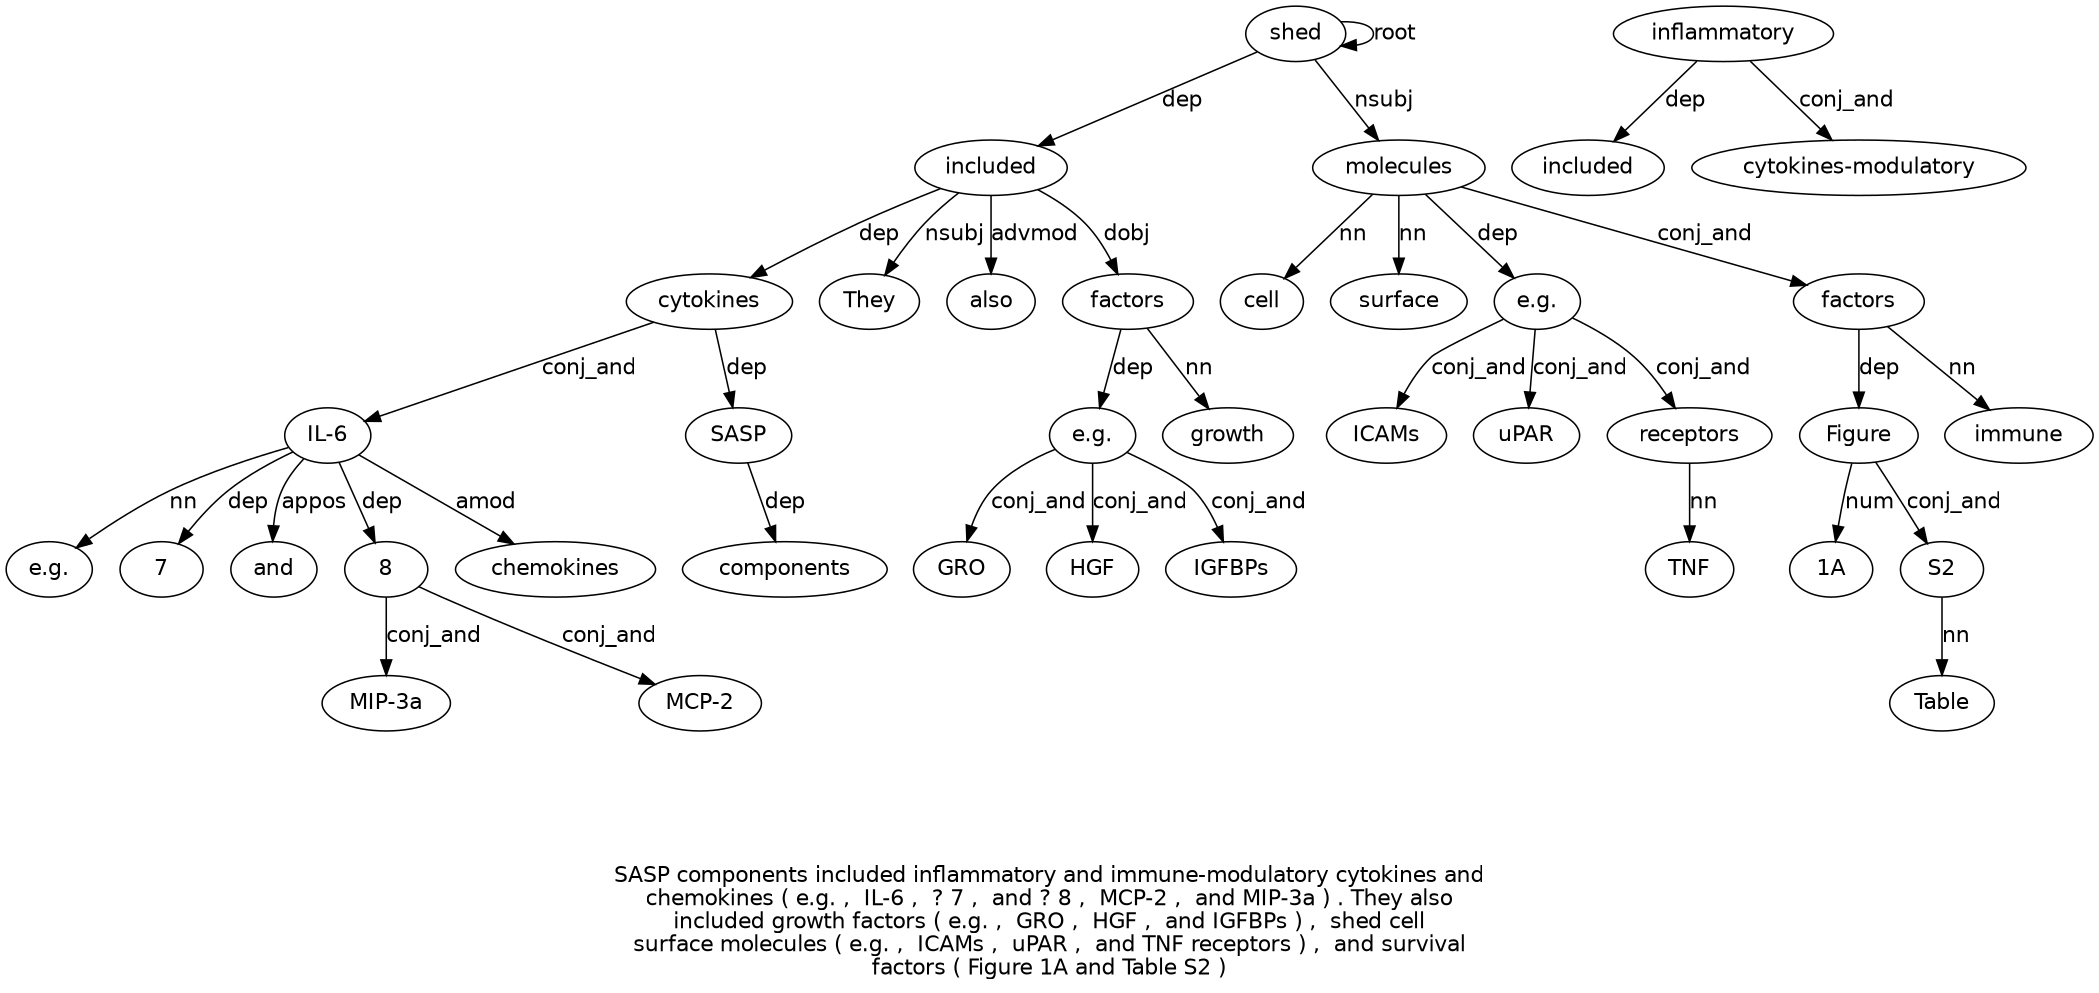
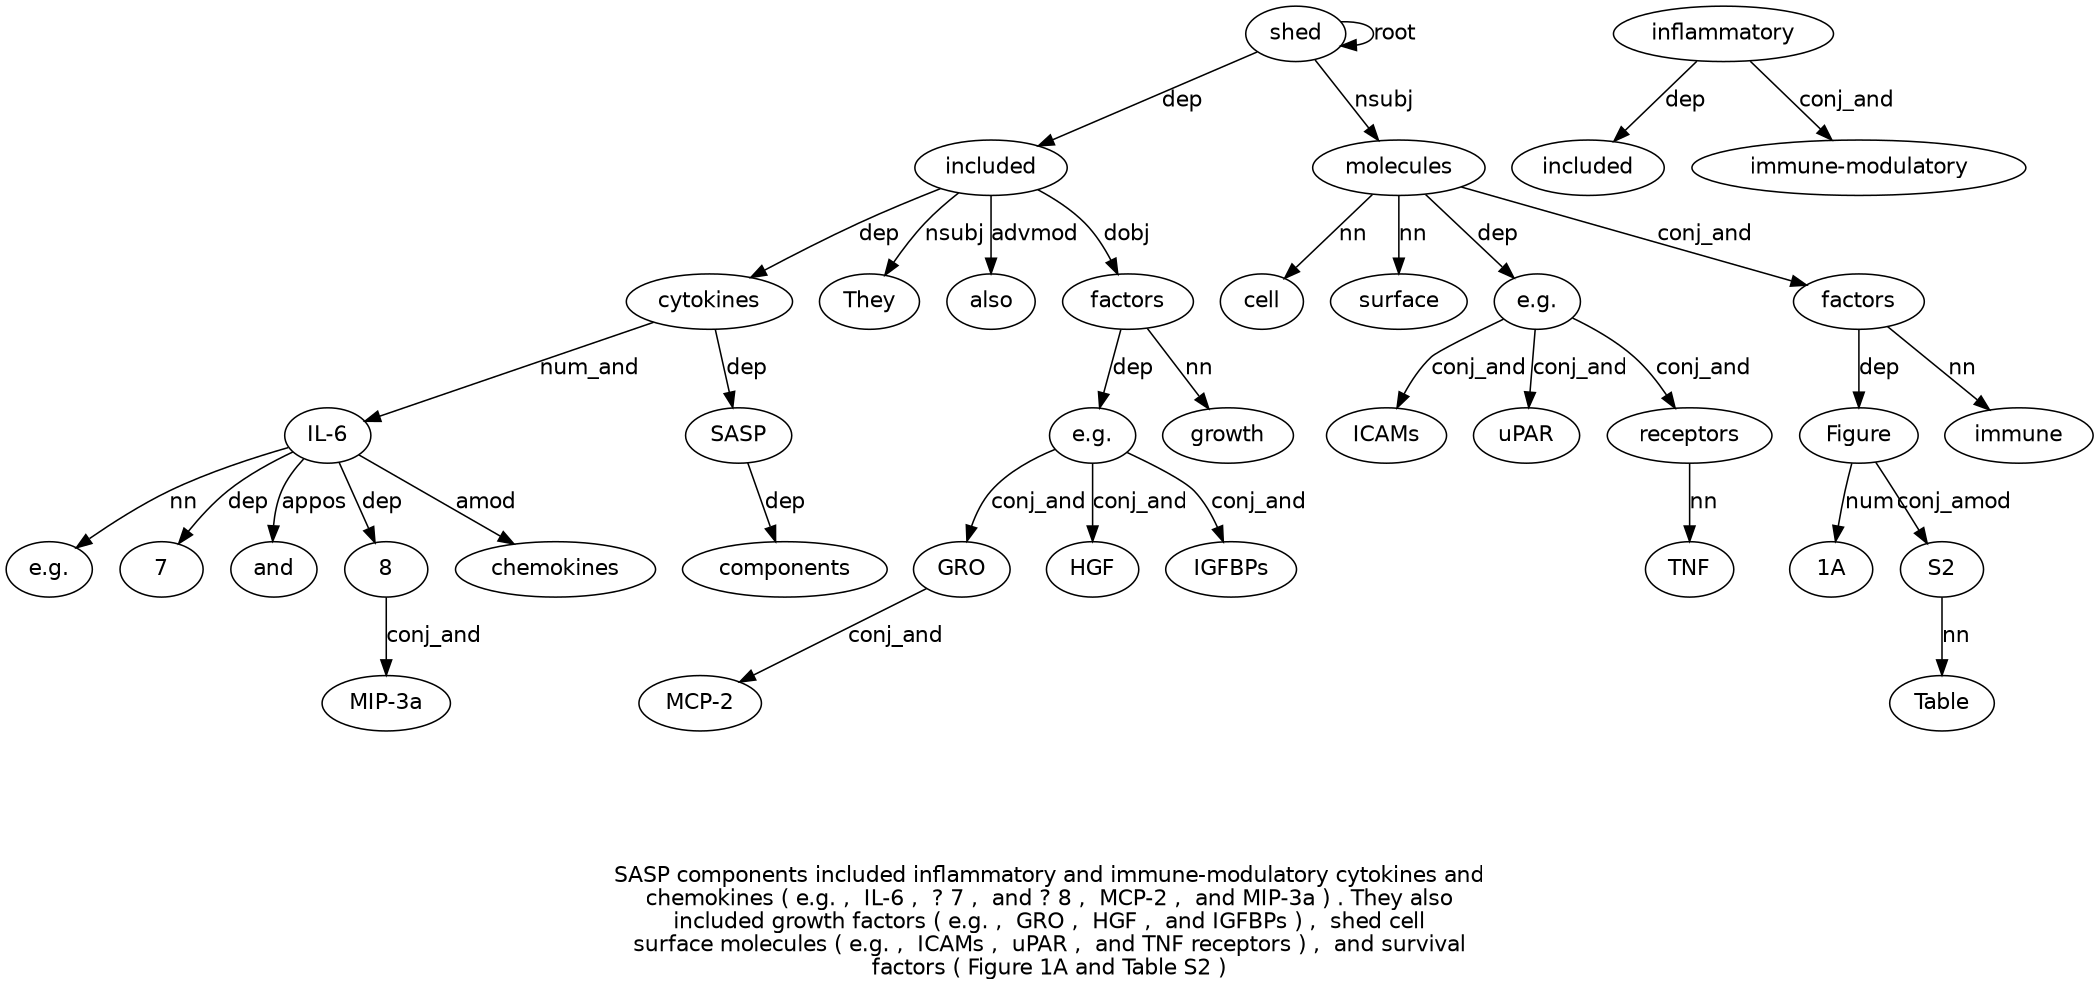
(1859, 168) -> (1859, 168)
(589, 369) -> (589, 369)
(1954, 502) -> (1954, 502)
(529, 634) -> (840, 632)
